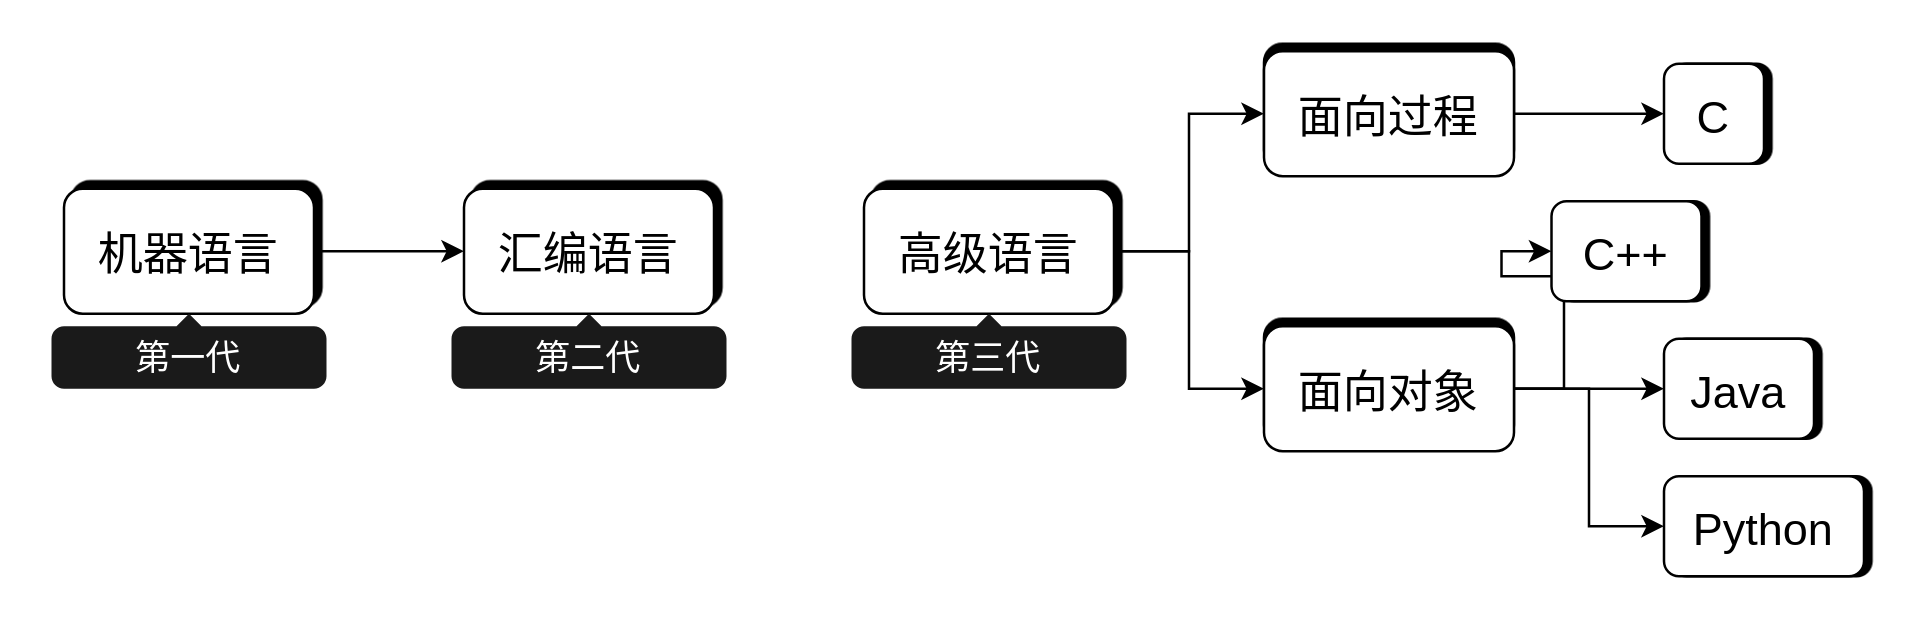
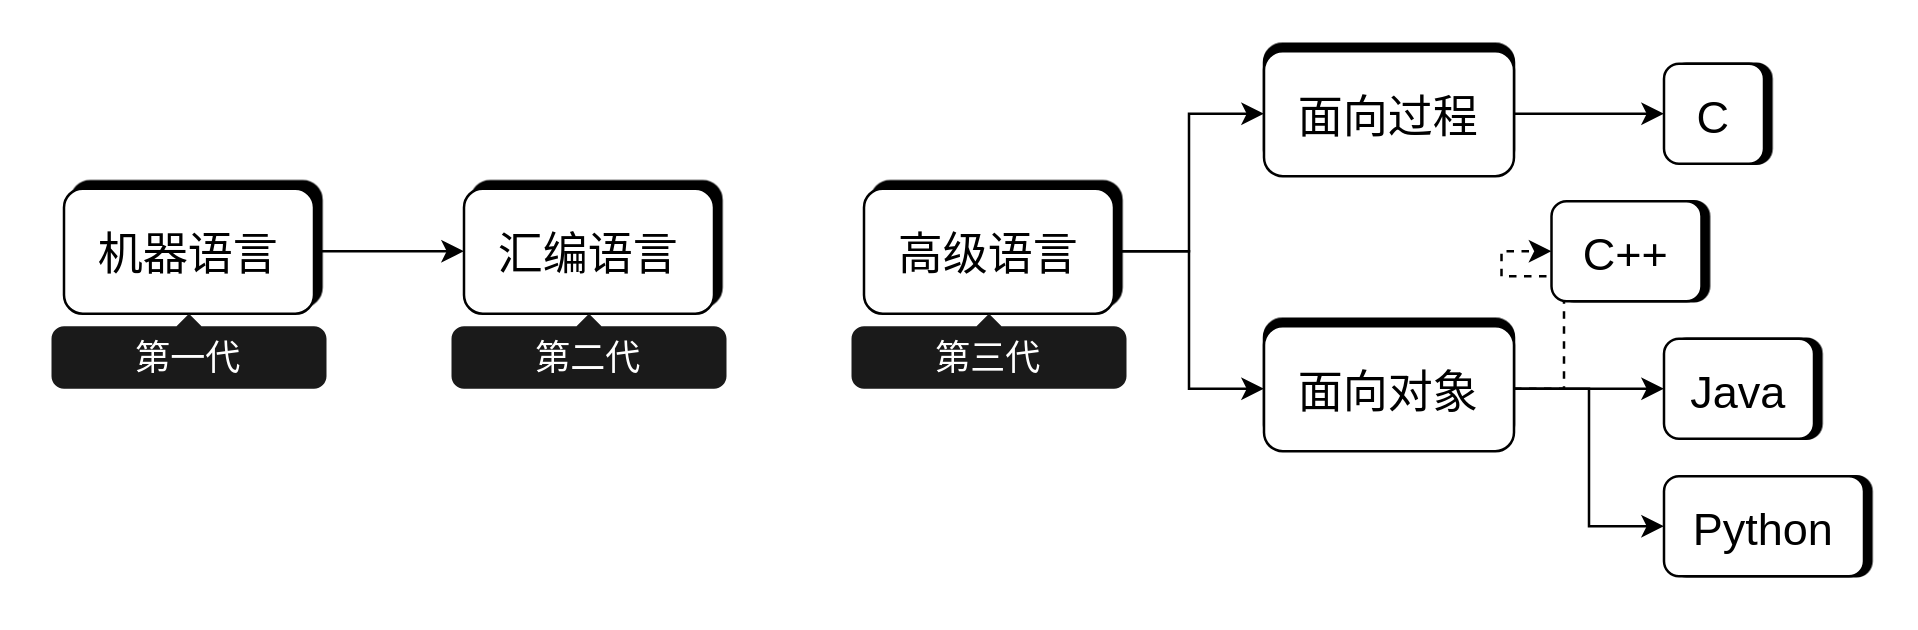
(1501, 270) -> (1501, 270)
